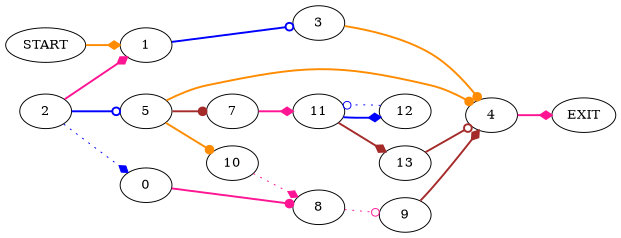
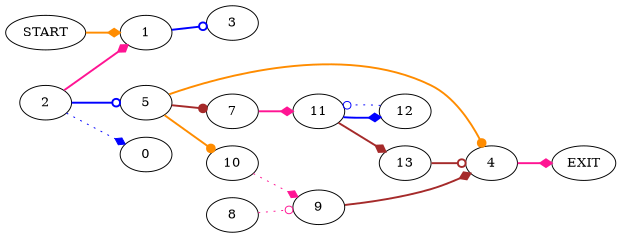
(417, 46) -> none
(271, 183) -> (271, 183)
(229, 196) -> none
